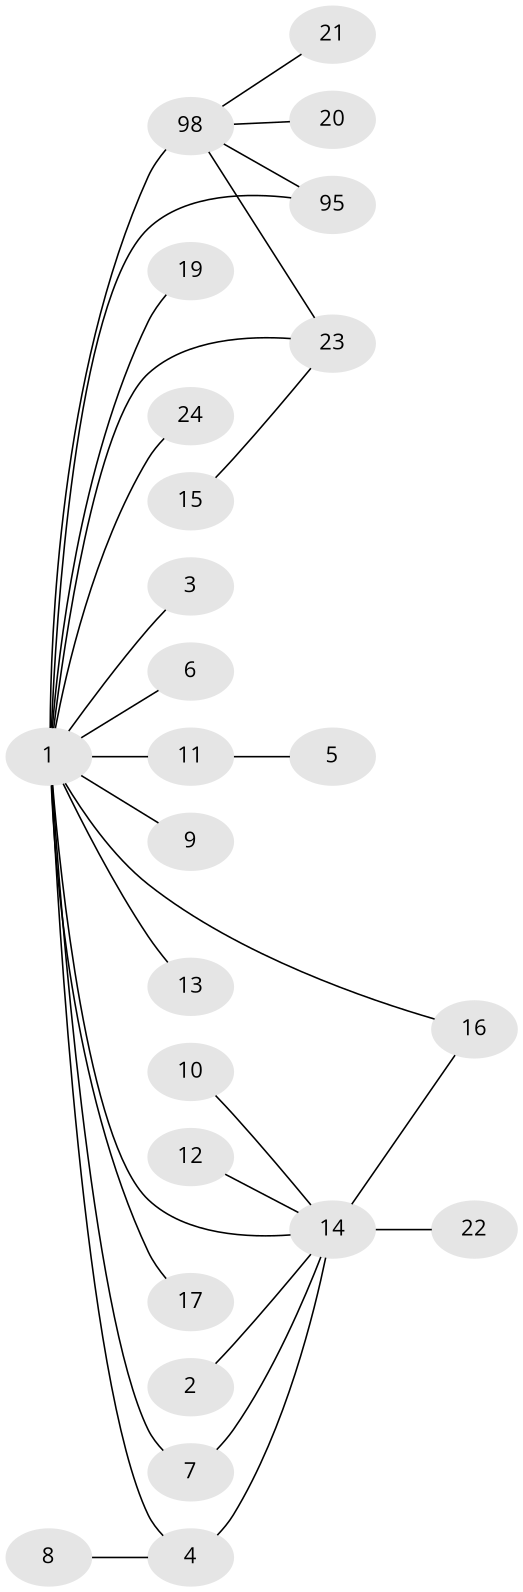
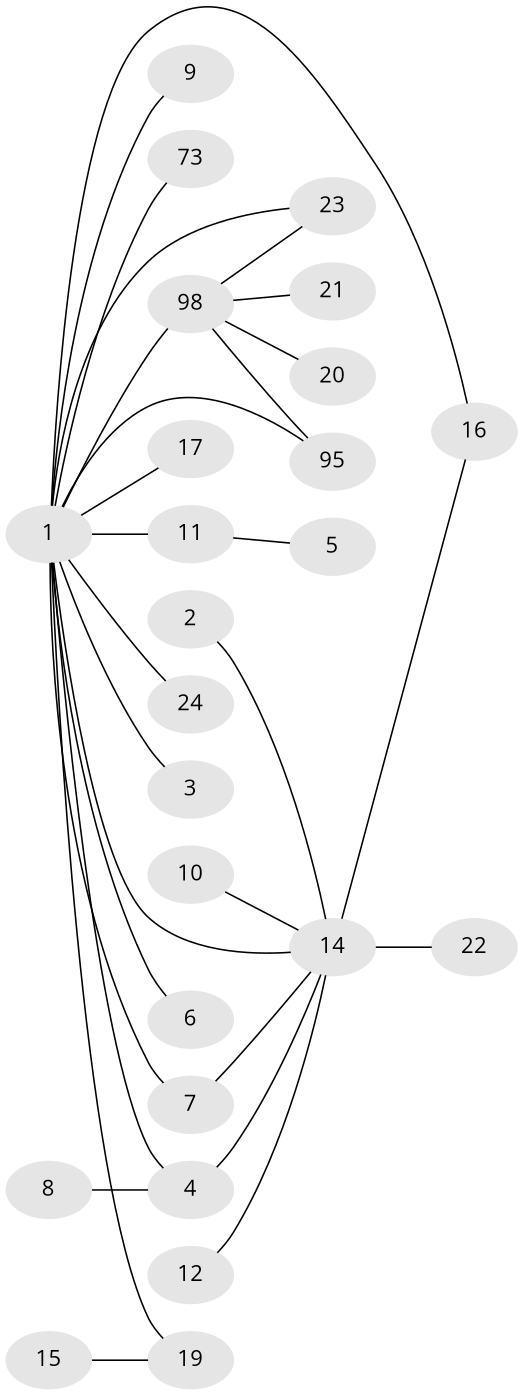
(264, 424) -> (120, 1360)
(191, 987) -> (191, 159)
